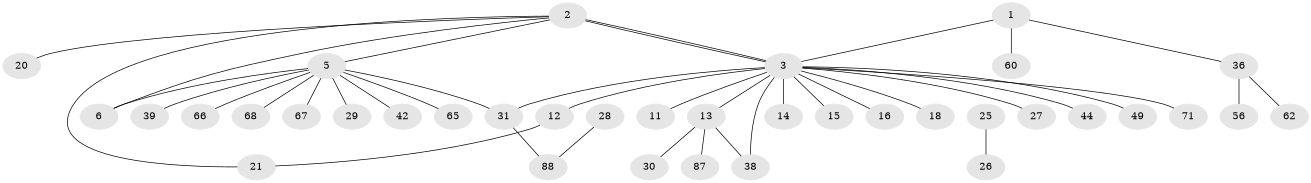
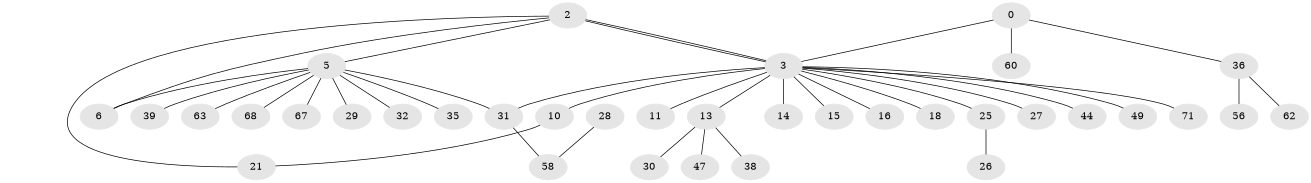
(1011, 15) -> (1011, 15)
(22, 66) -> none
(755, 114) -> (888, 85)
(200, 117) -> (200, 117)
(403, 117) -> (403, 117)
(453, 117) -> (453, 117)
(554, 117) -> (554, 117)
(548, 167) -> (548, 167)
(700, 167) -> (700, 167)
